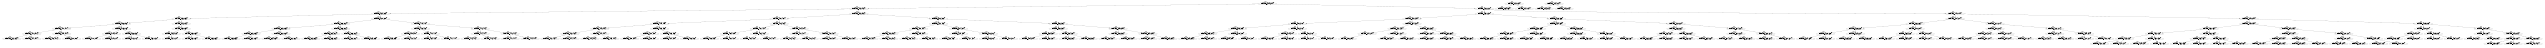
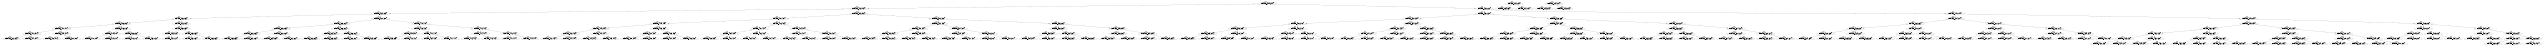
none -> (1367, 39)
